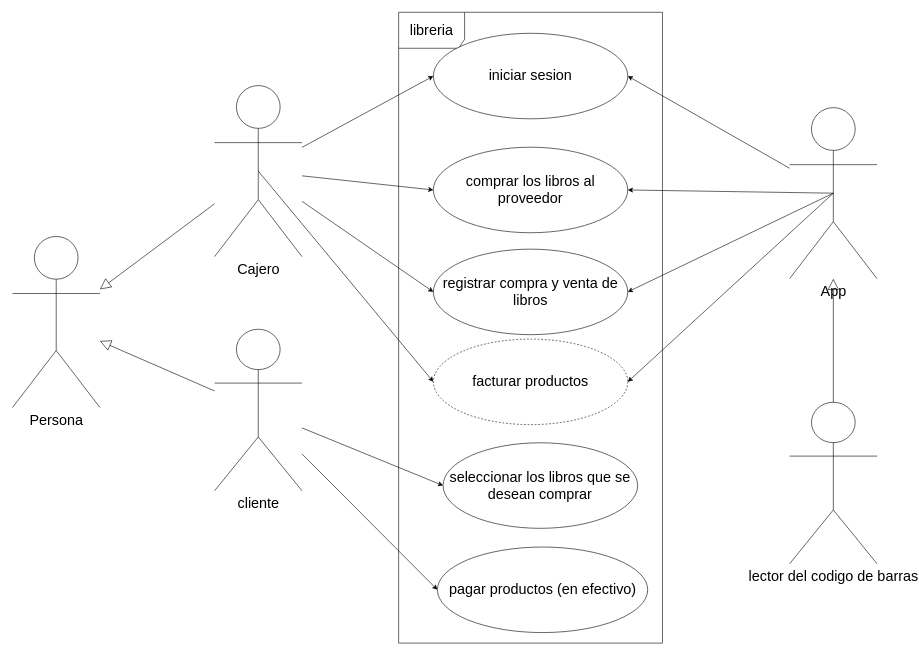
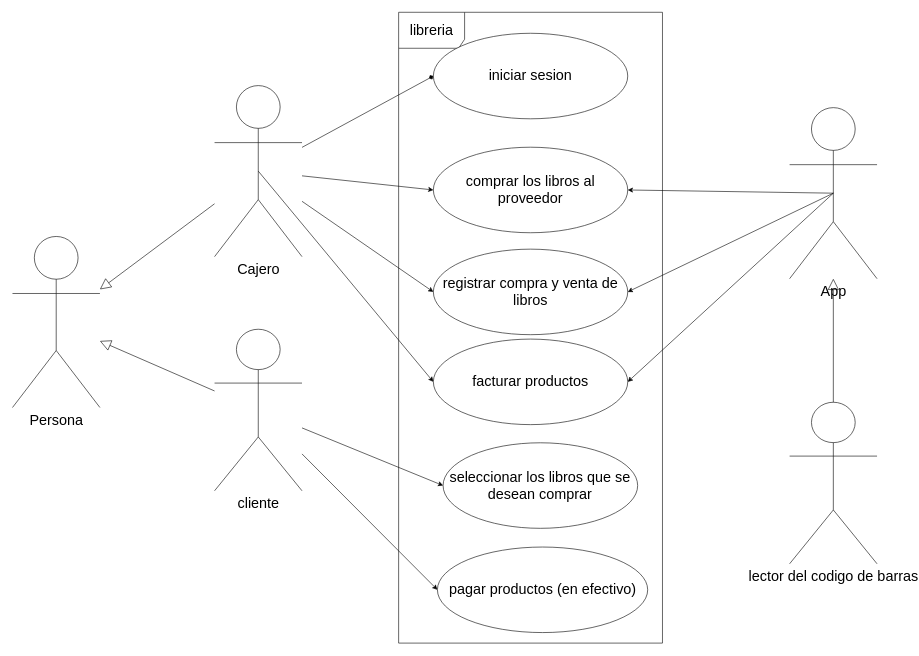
(429, 78) -> (429, 79)
(711, 123) -> none
(531, 382) -> (531, 382)
